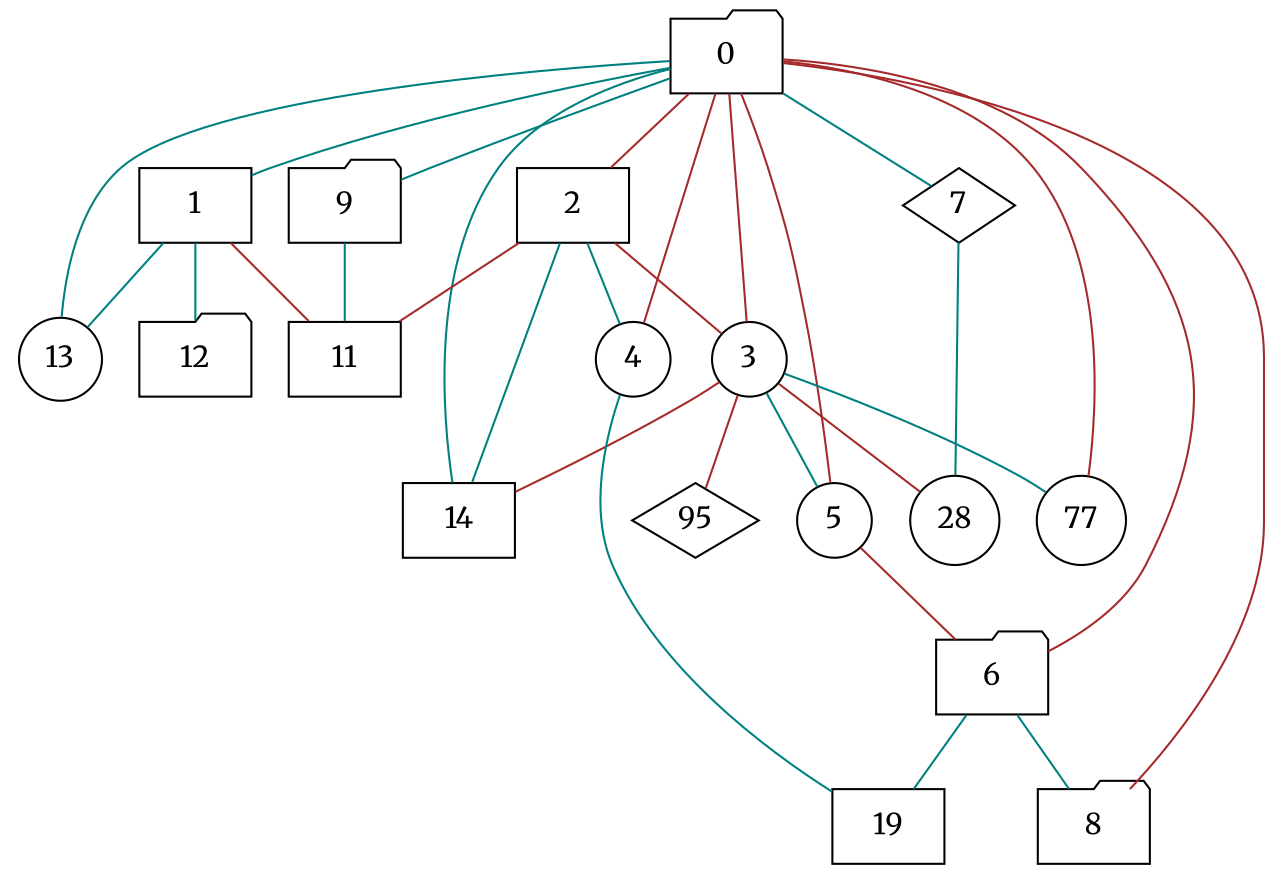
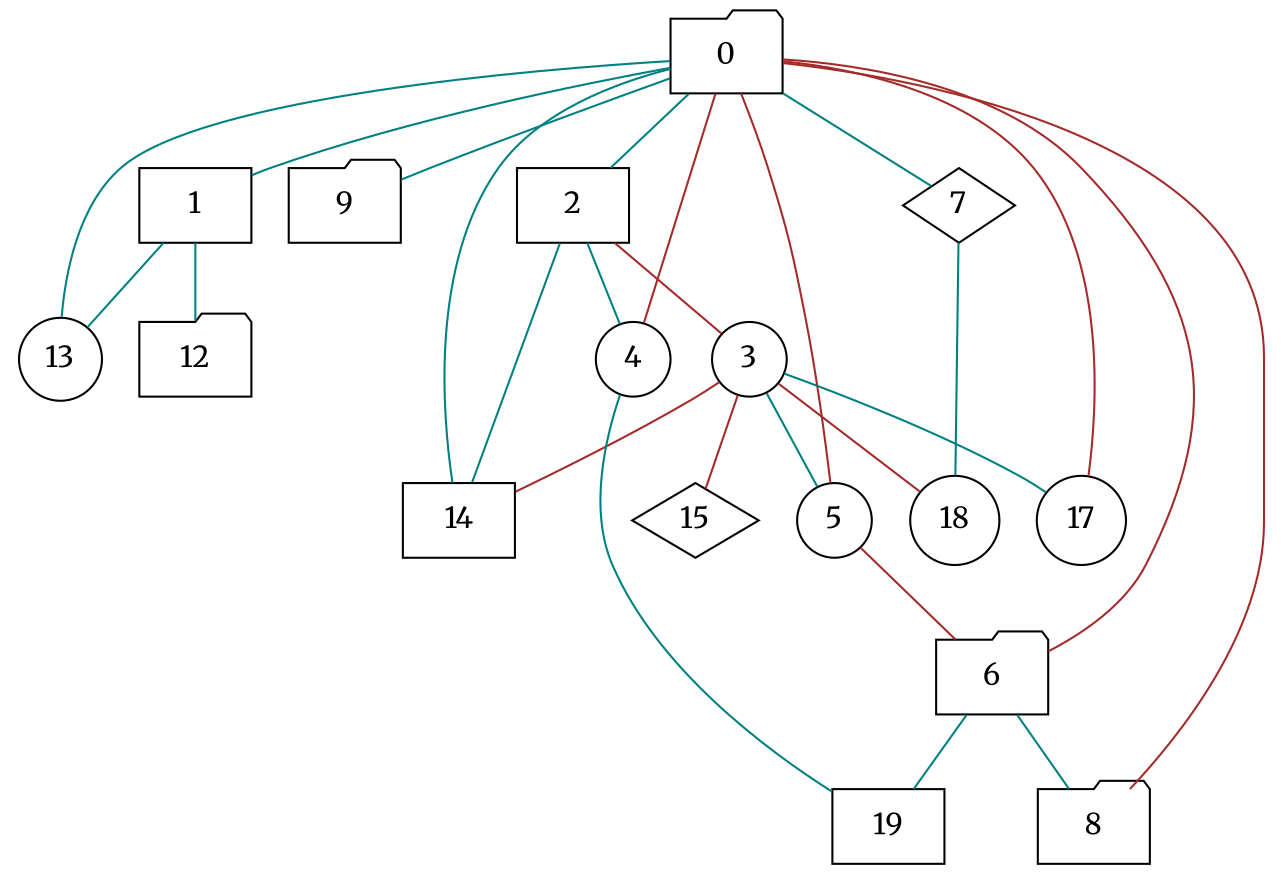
(650, 131) -> (650, 131)
(738, 208) -> none
(345, 359) -> none
(695, 520) -> (695, 520)
(955, 520) -> (955, 520)
(1081, 520) -> (1081, 520)
